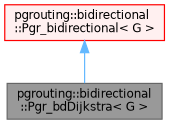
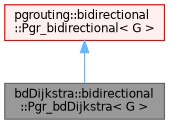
(85, 101) -> (85, 101)
